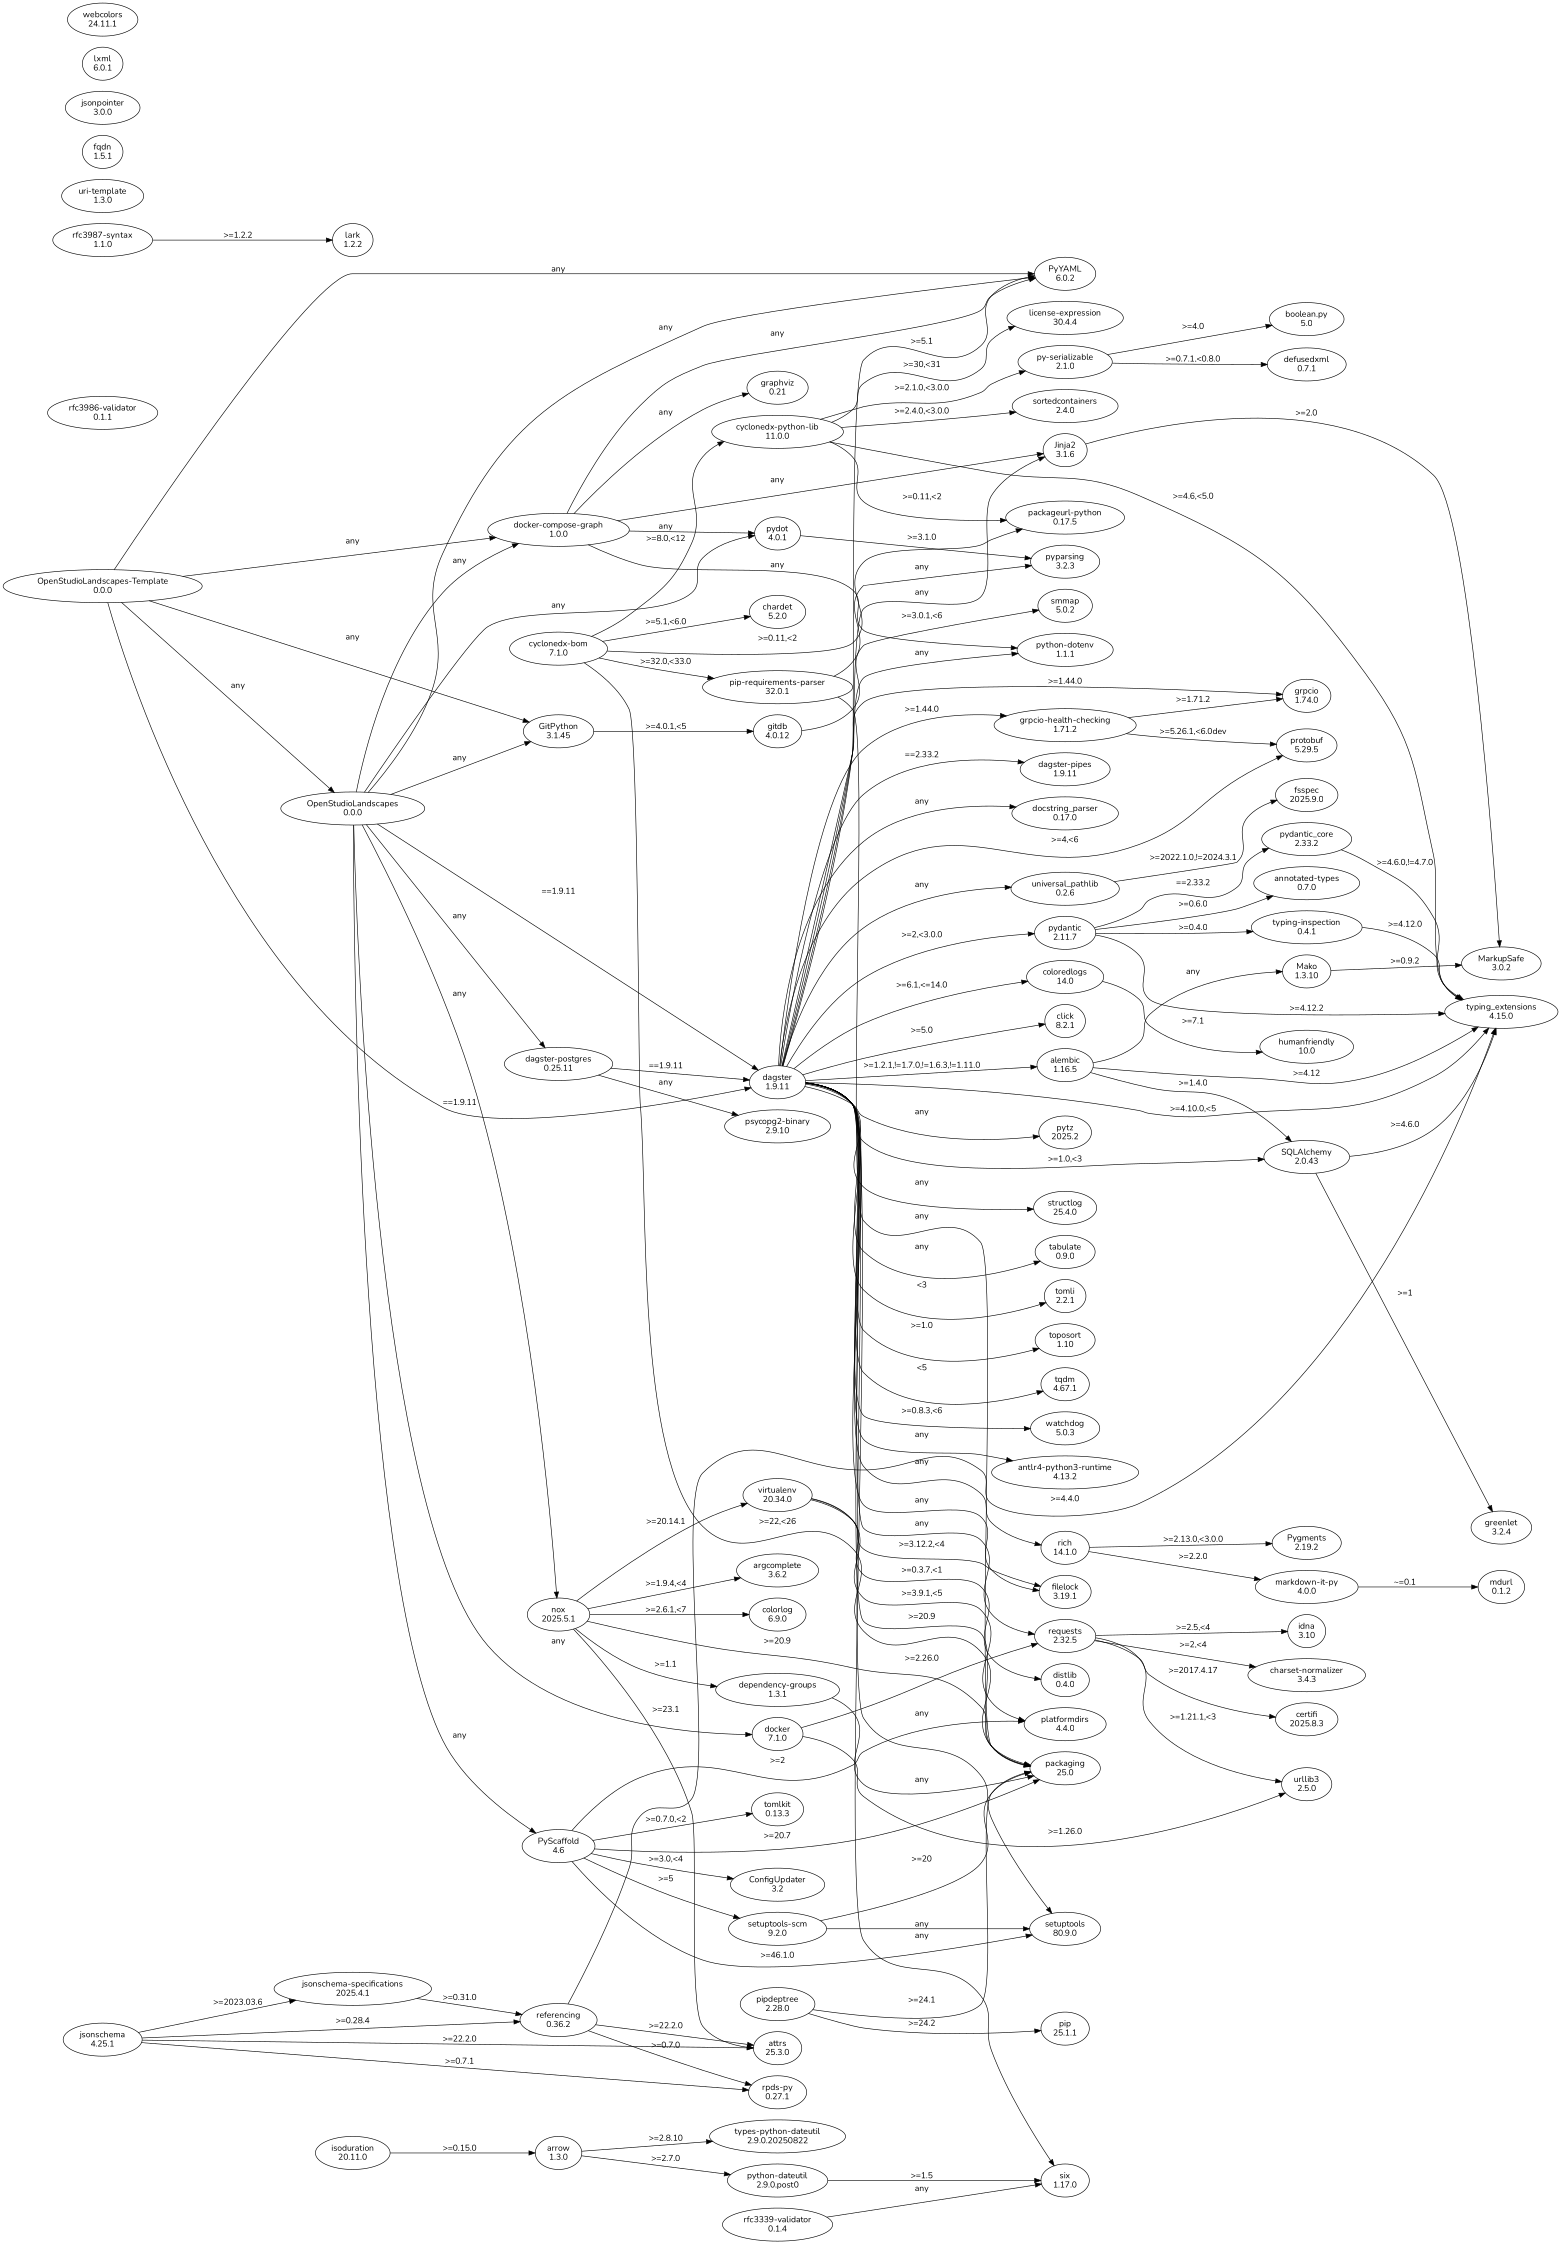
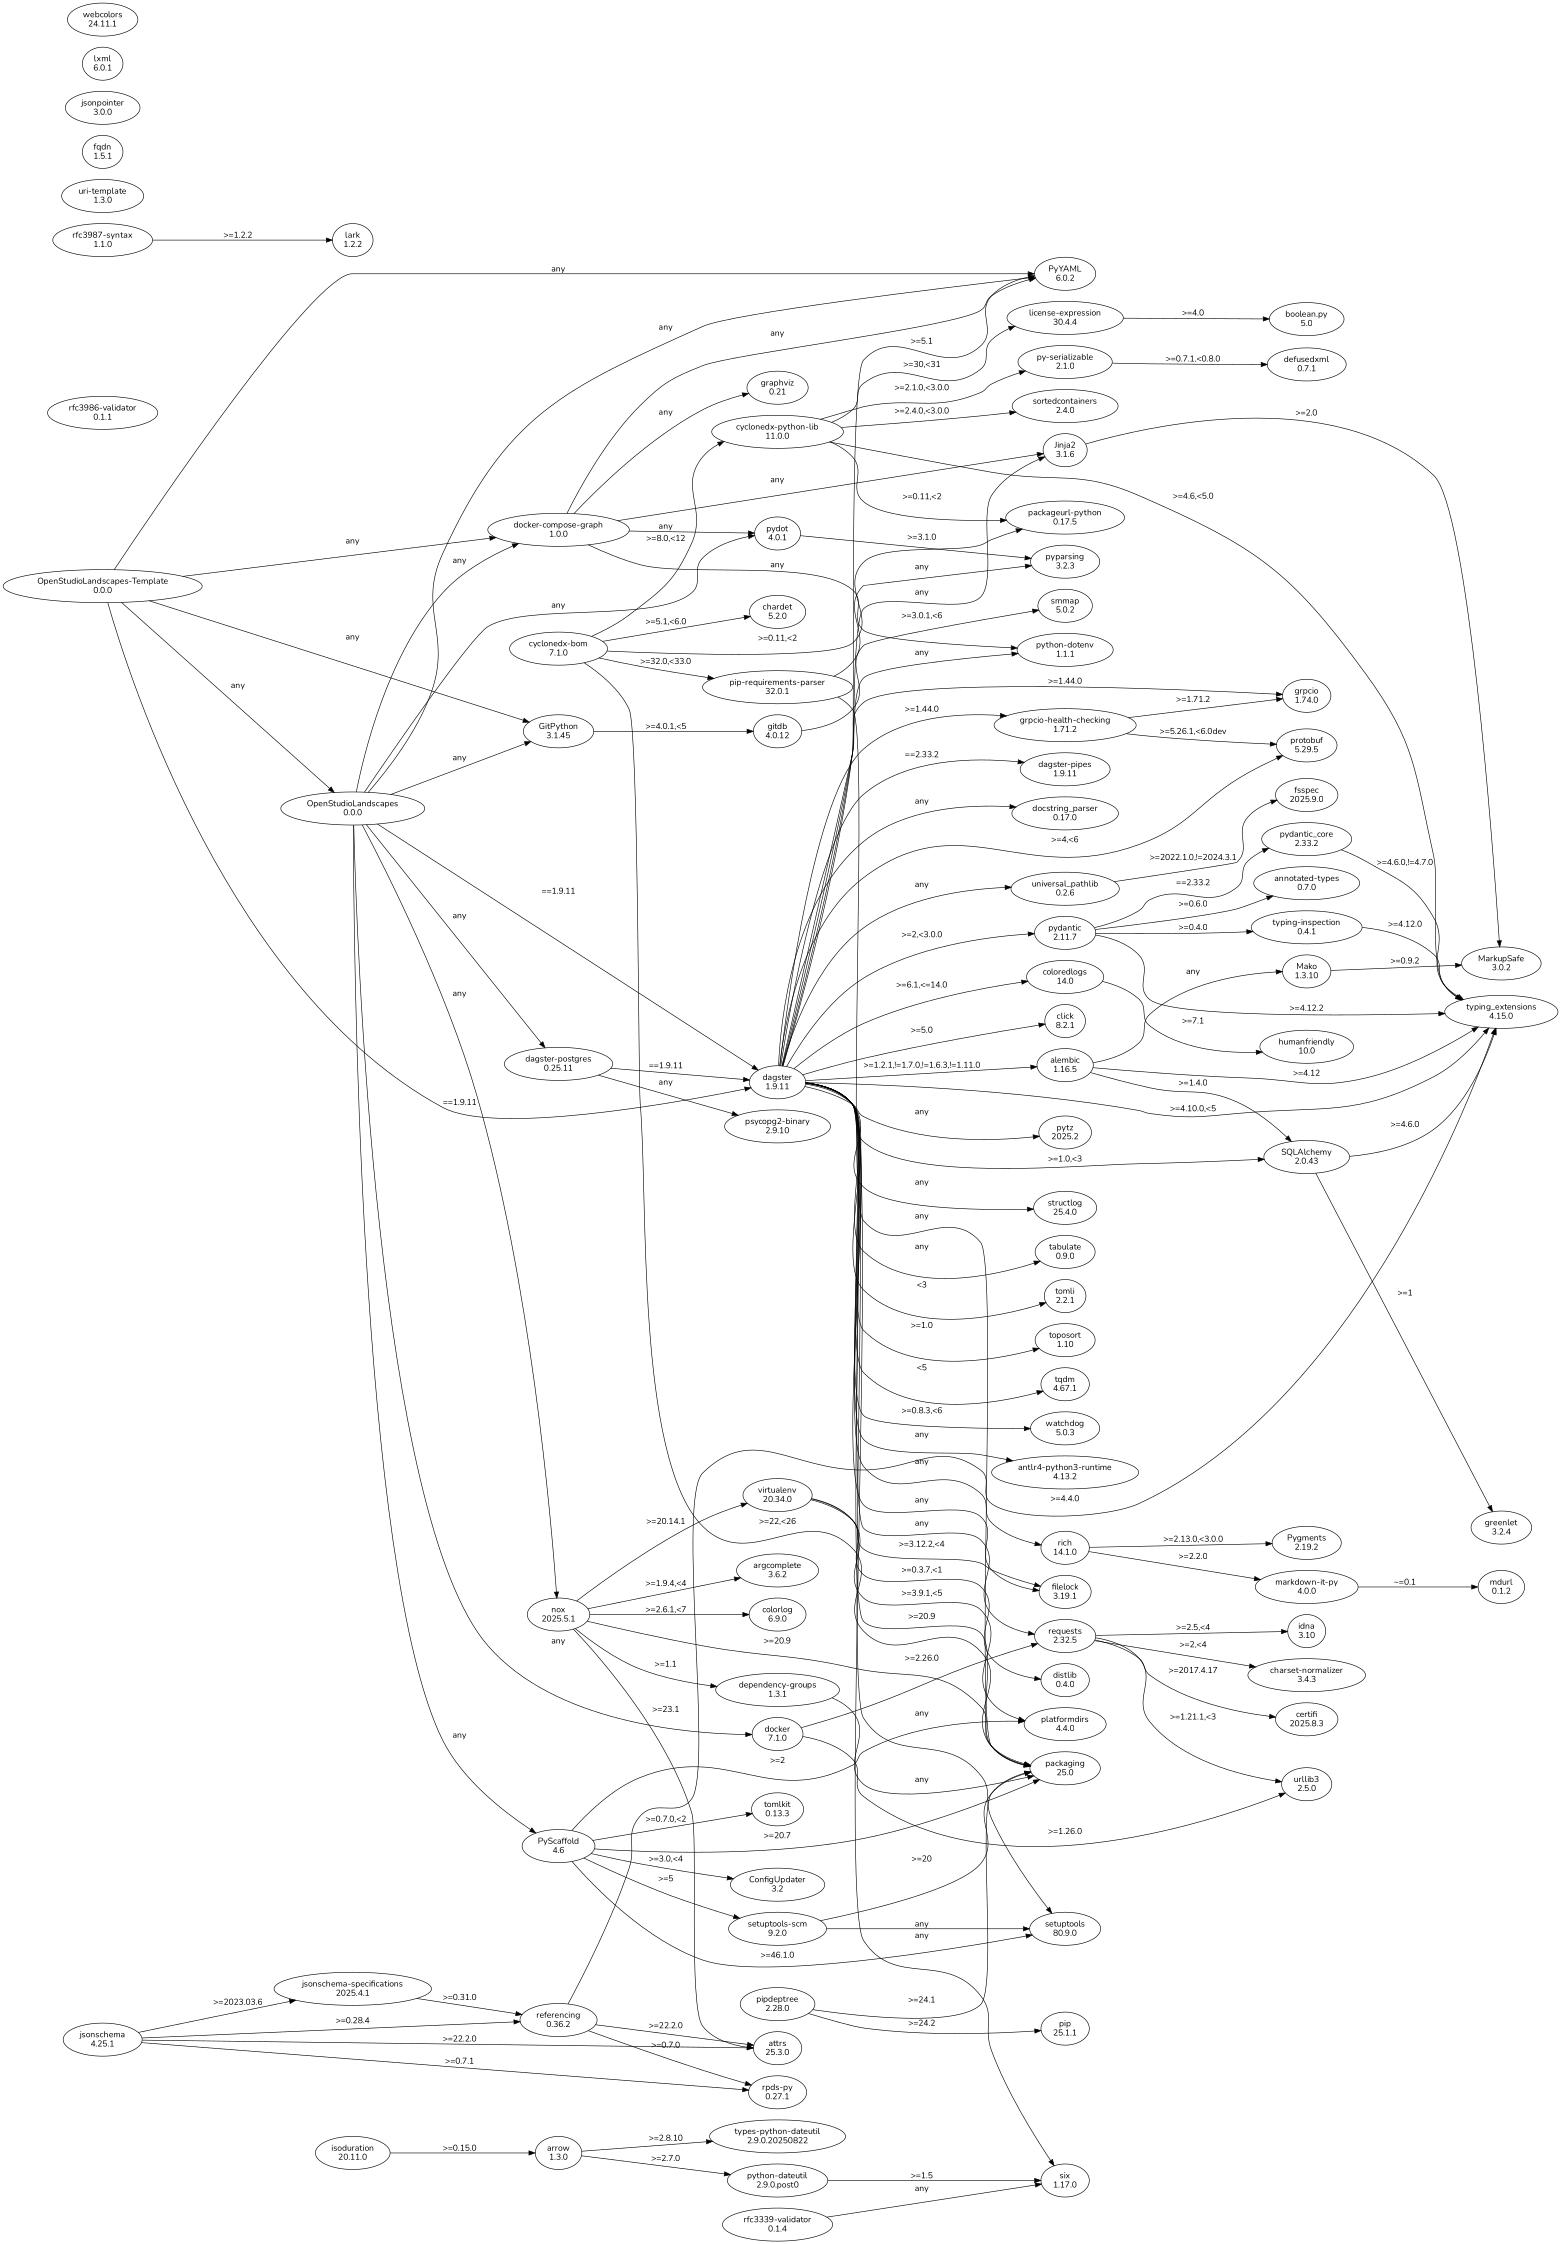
(1187, 340) -> (1193, 319)
